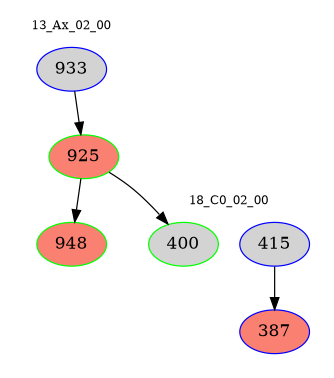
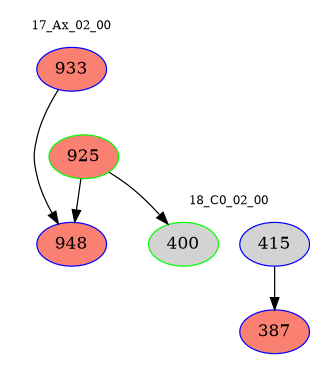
(72, 26) -> (72, 26)
(72, 69) -> (72, 69)
(77, 107) -> (35, 151)
(72, 244) -> (72, 244)
